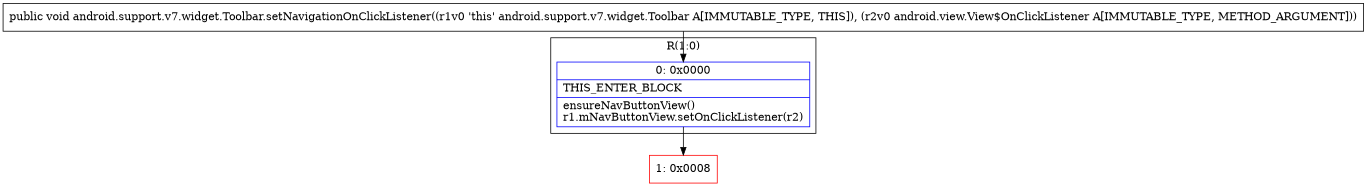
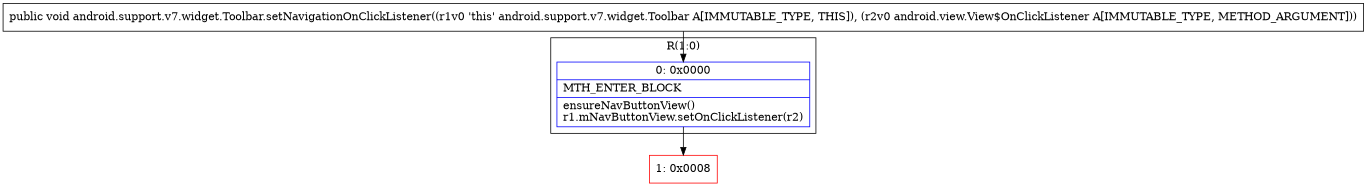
(622, 88) -> (622, 88)
